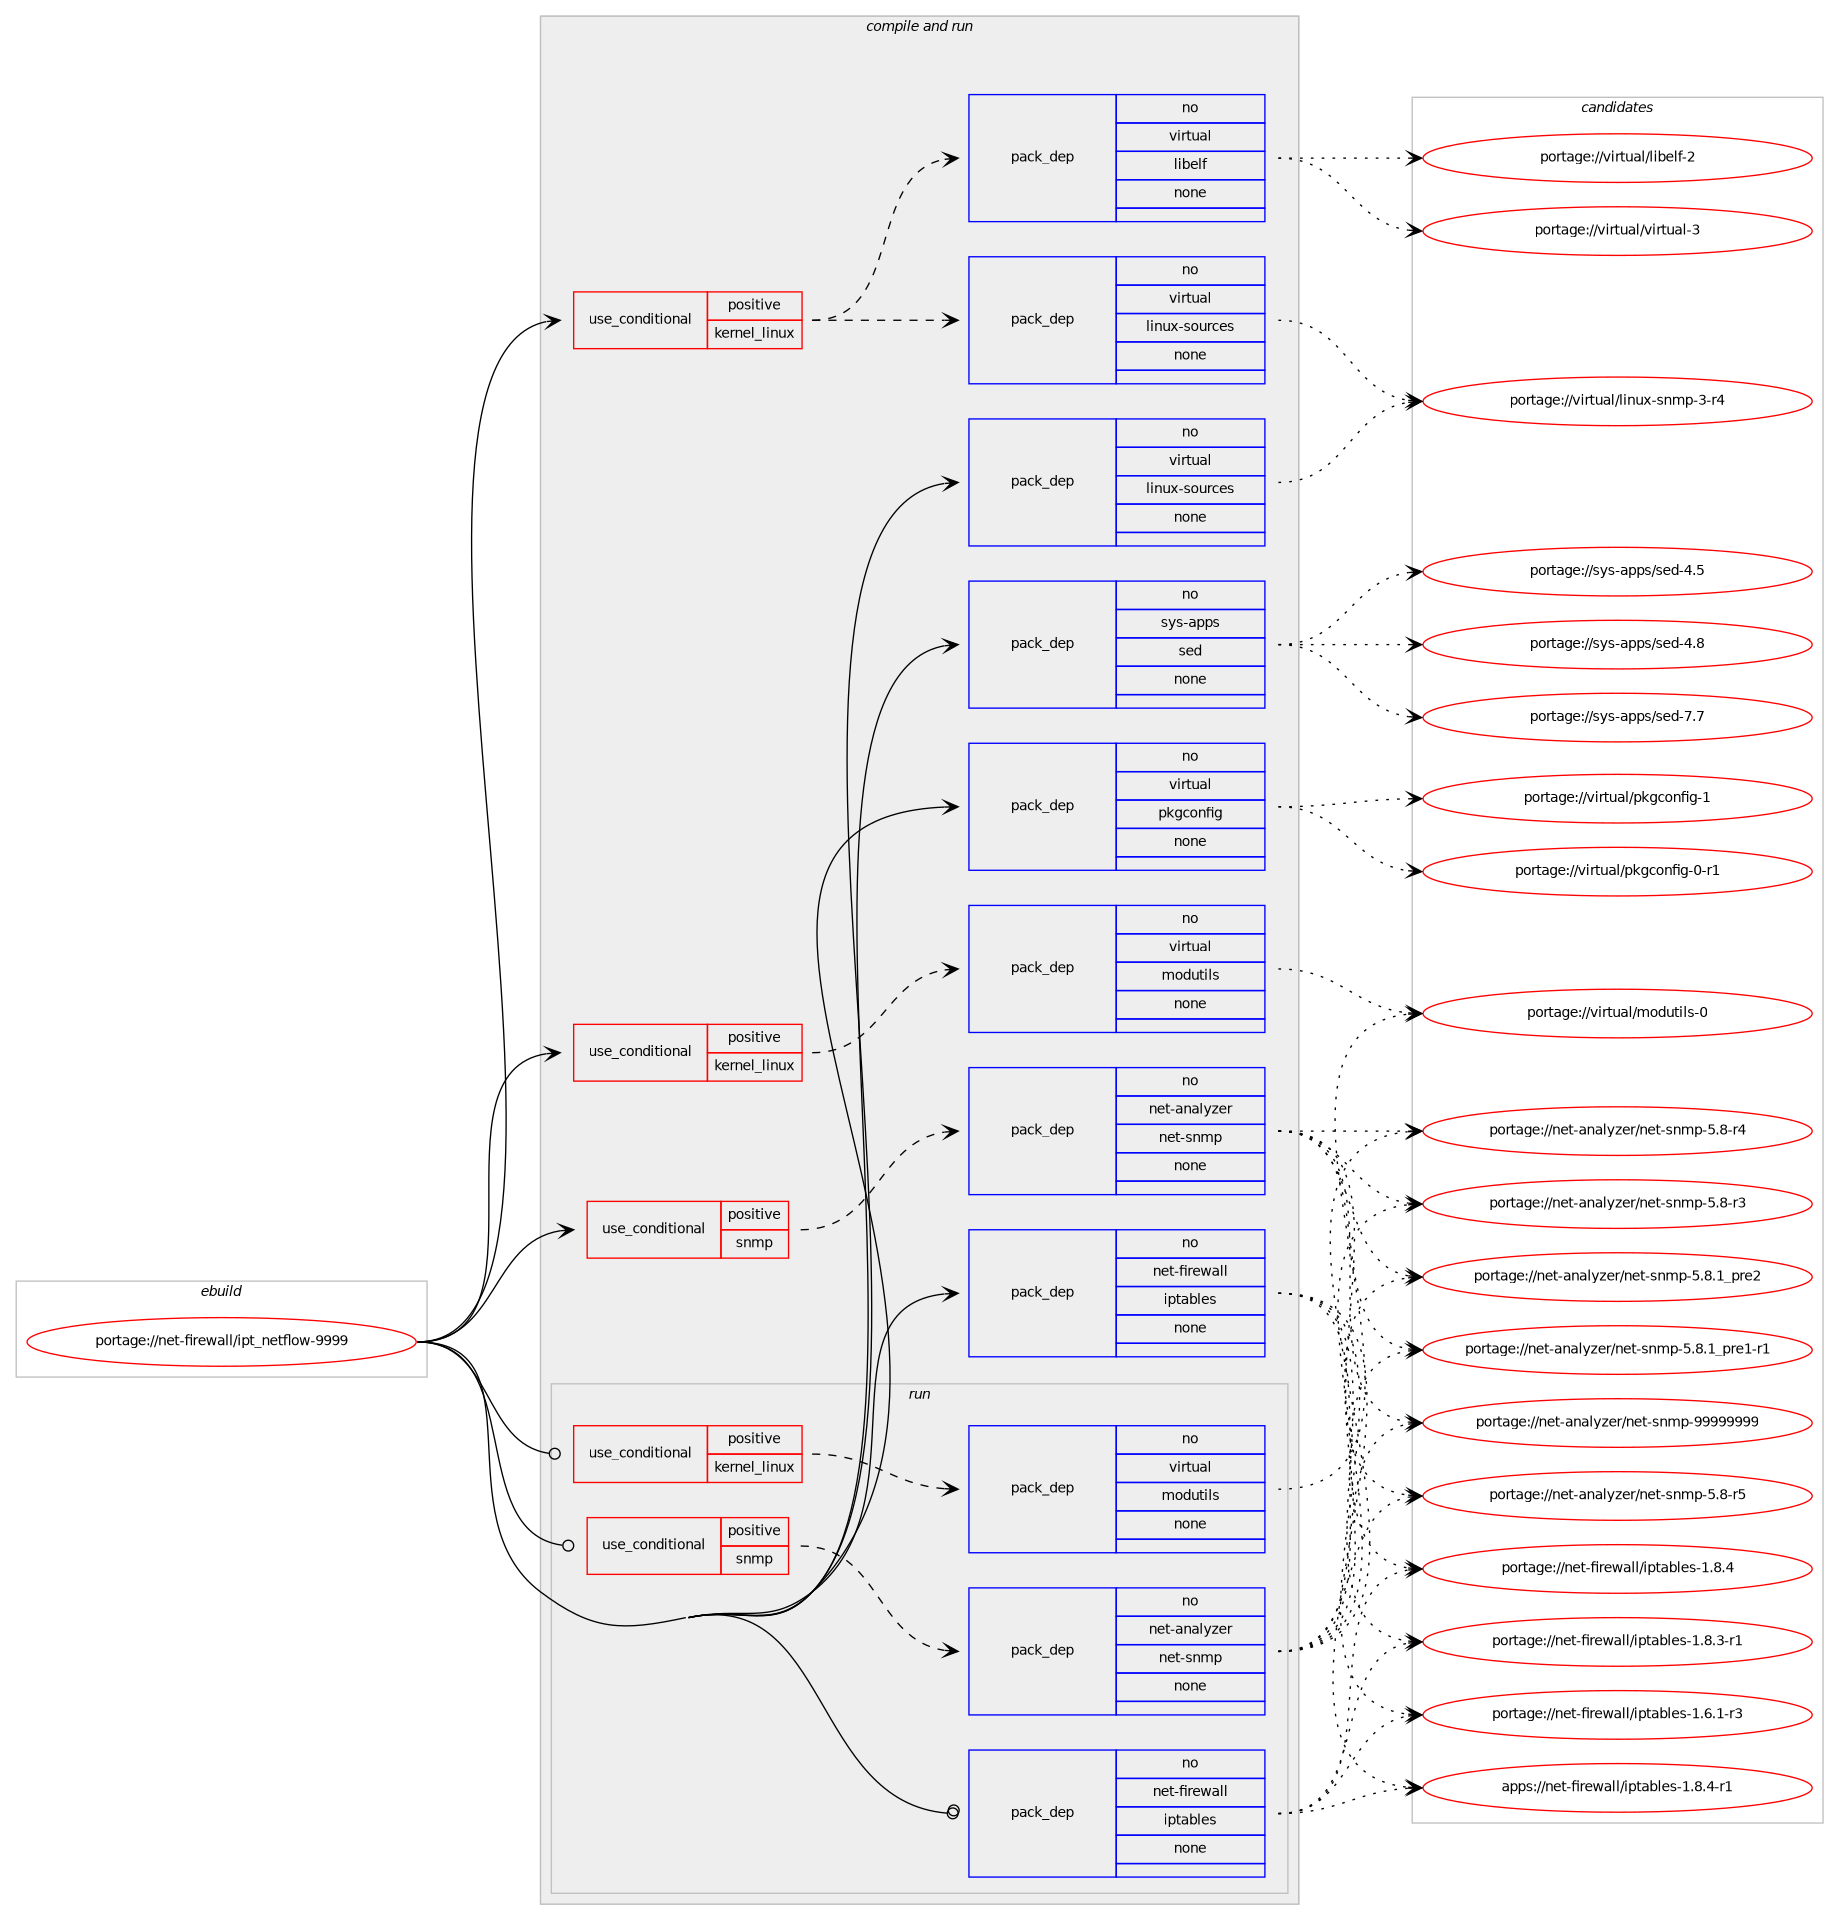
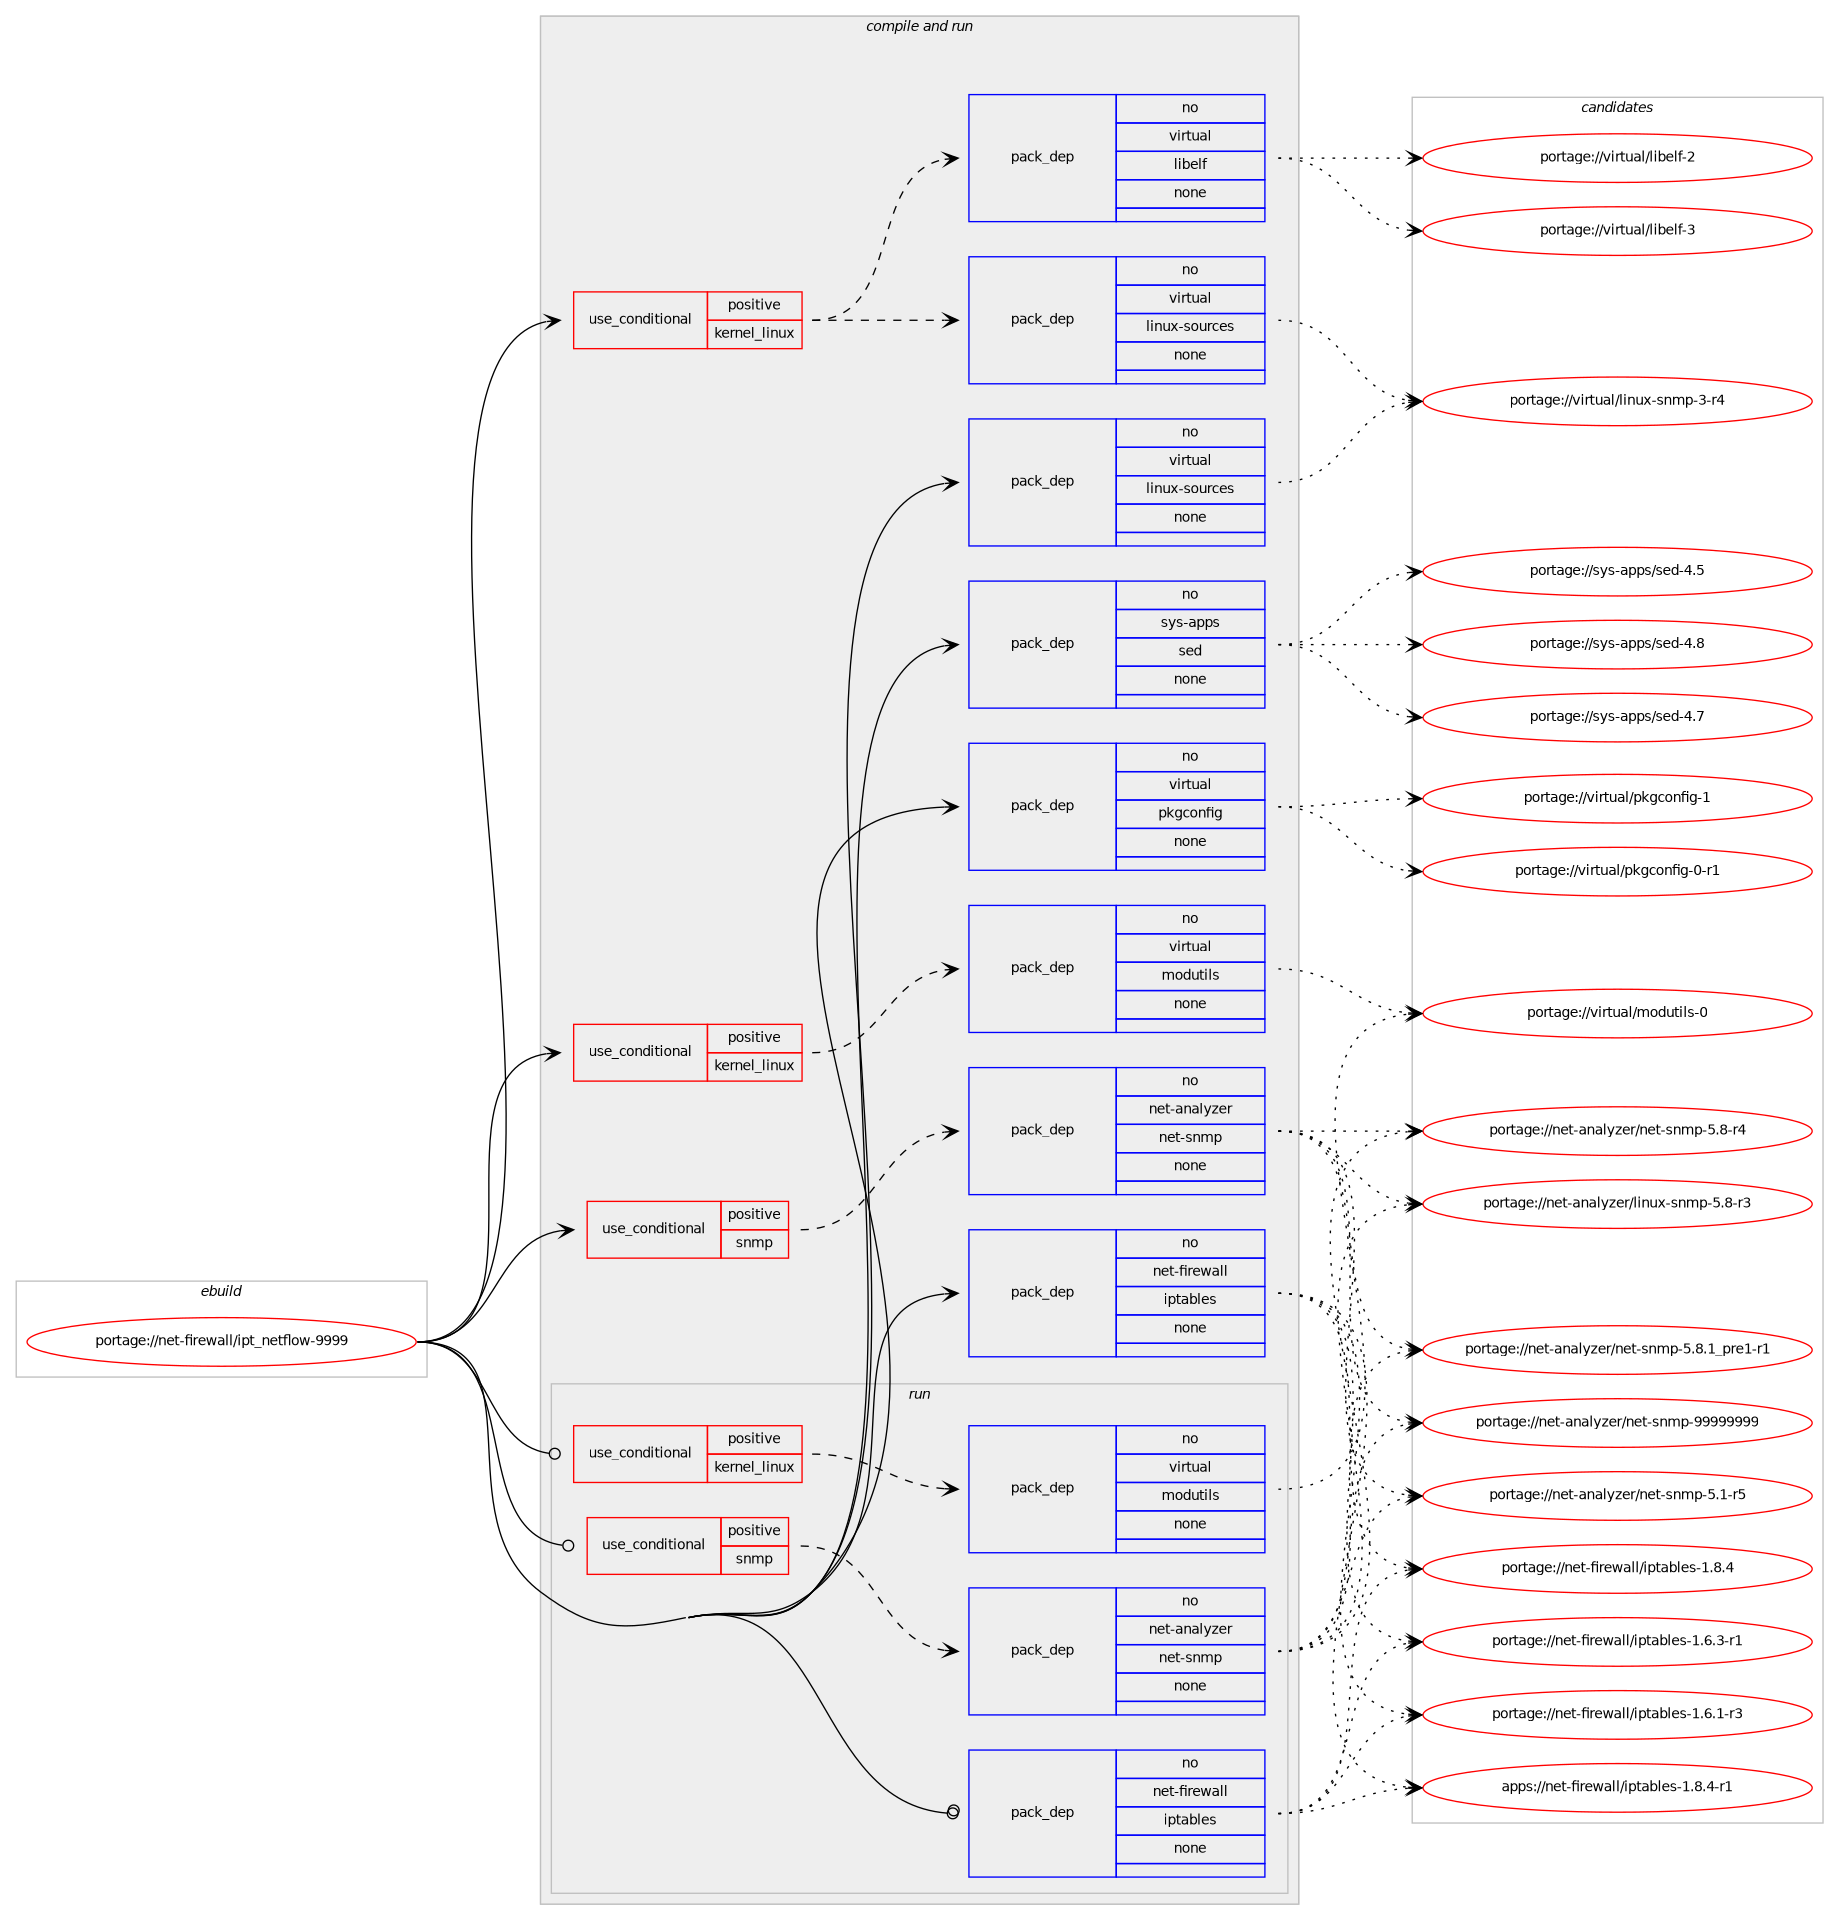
(1618, 231) -> (1618, 231)
(1618, 718) -> (1618, 718)
(1618, 1204) -> (1618, 1204)
(1618, 1277) -> none
(1618, 1496) -> (1618, 1496)
(1618, 1642) -> (1618, 1642)
